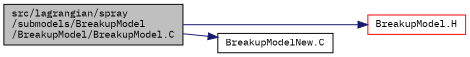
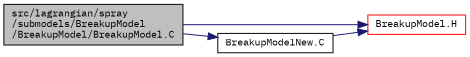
none -> (345, 34)
